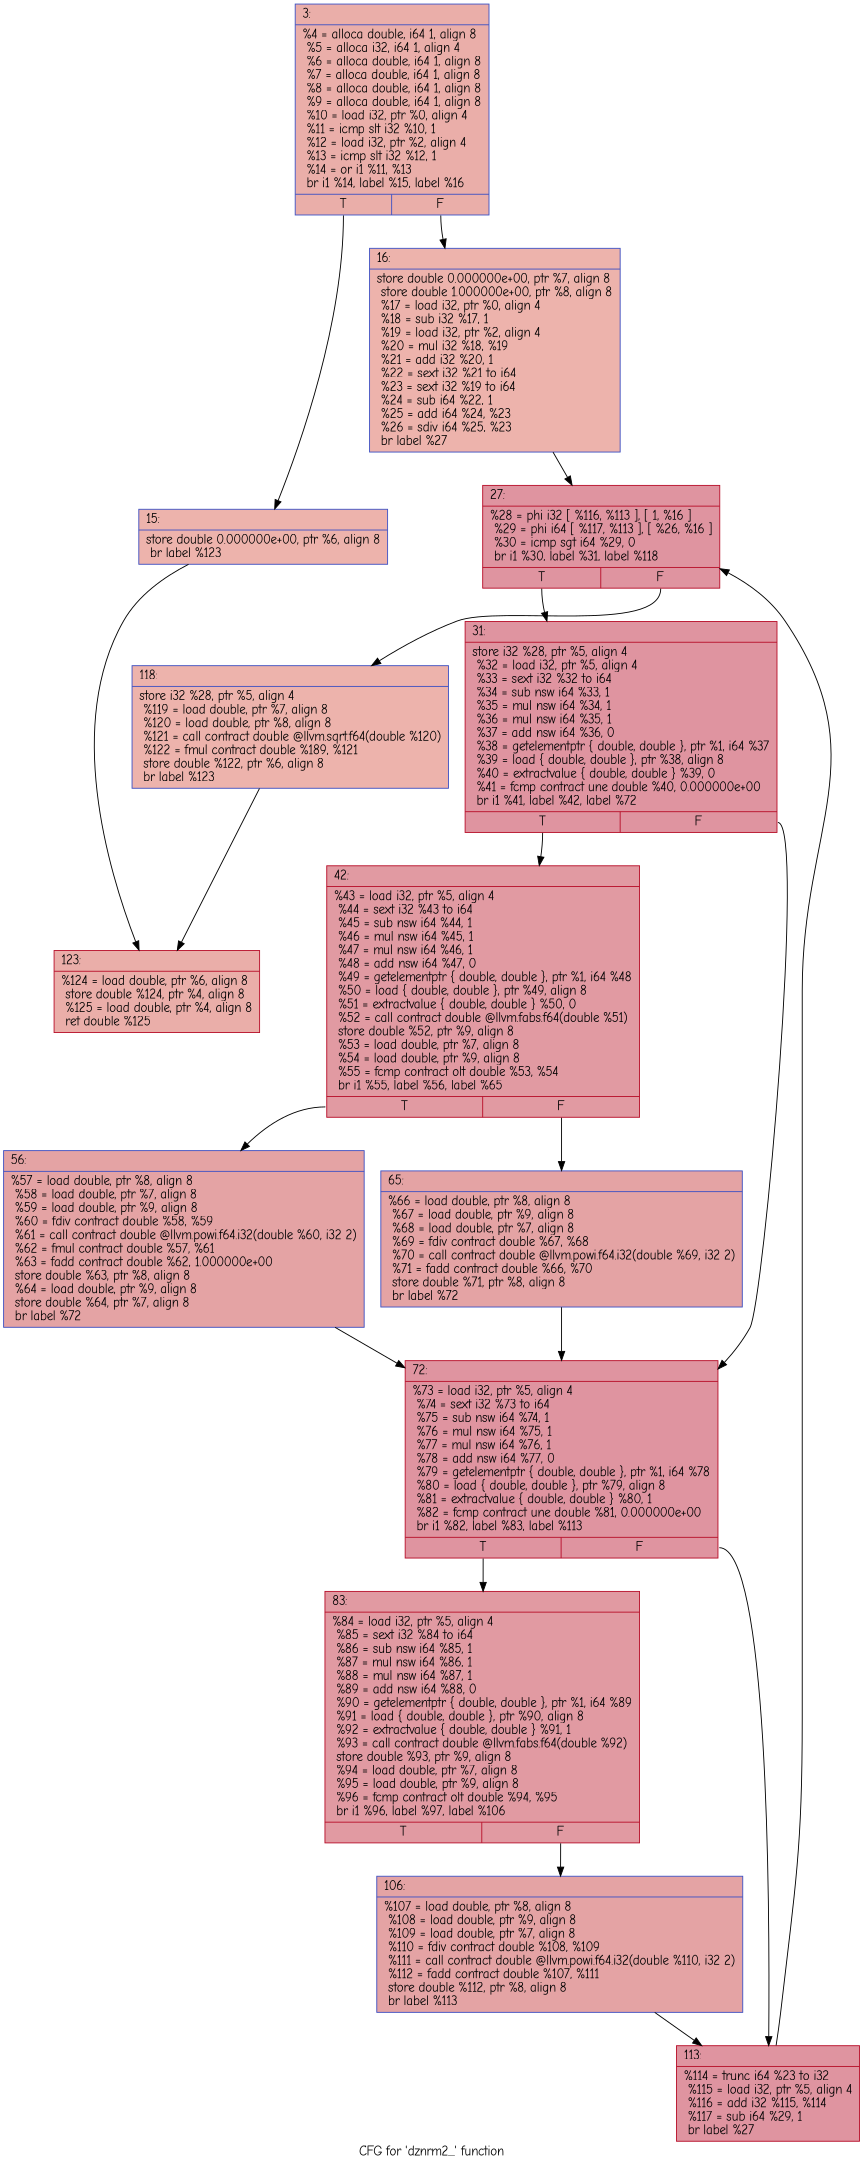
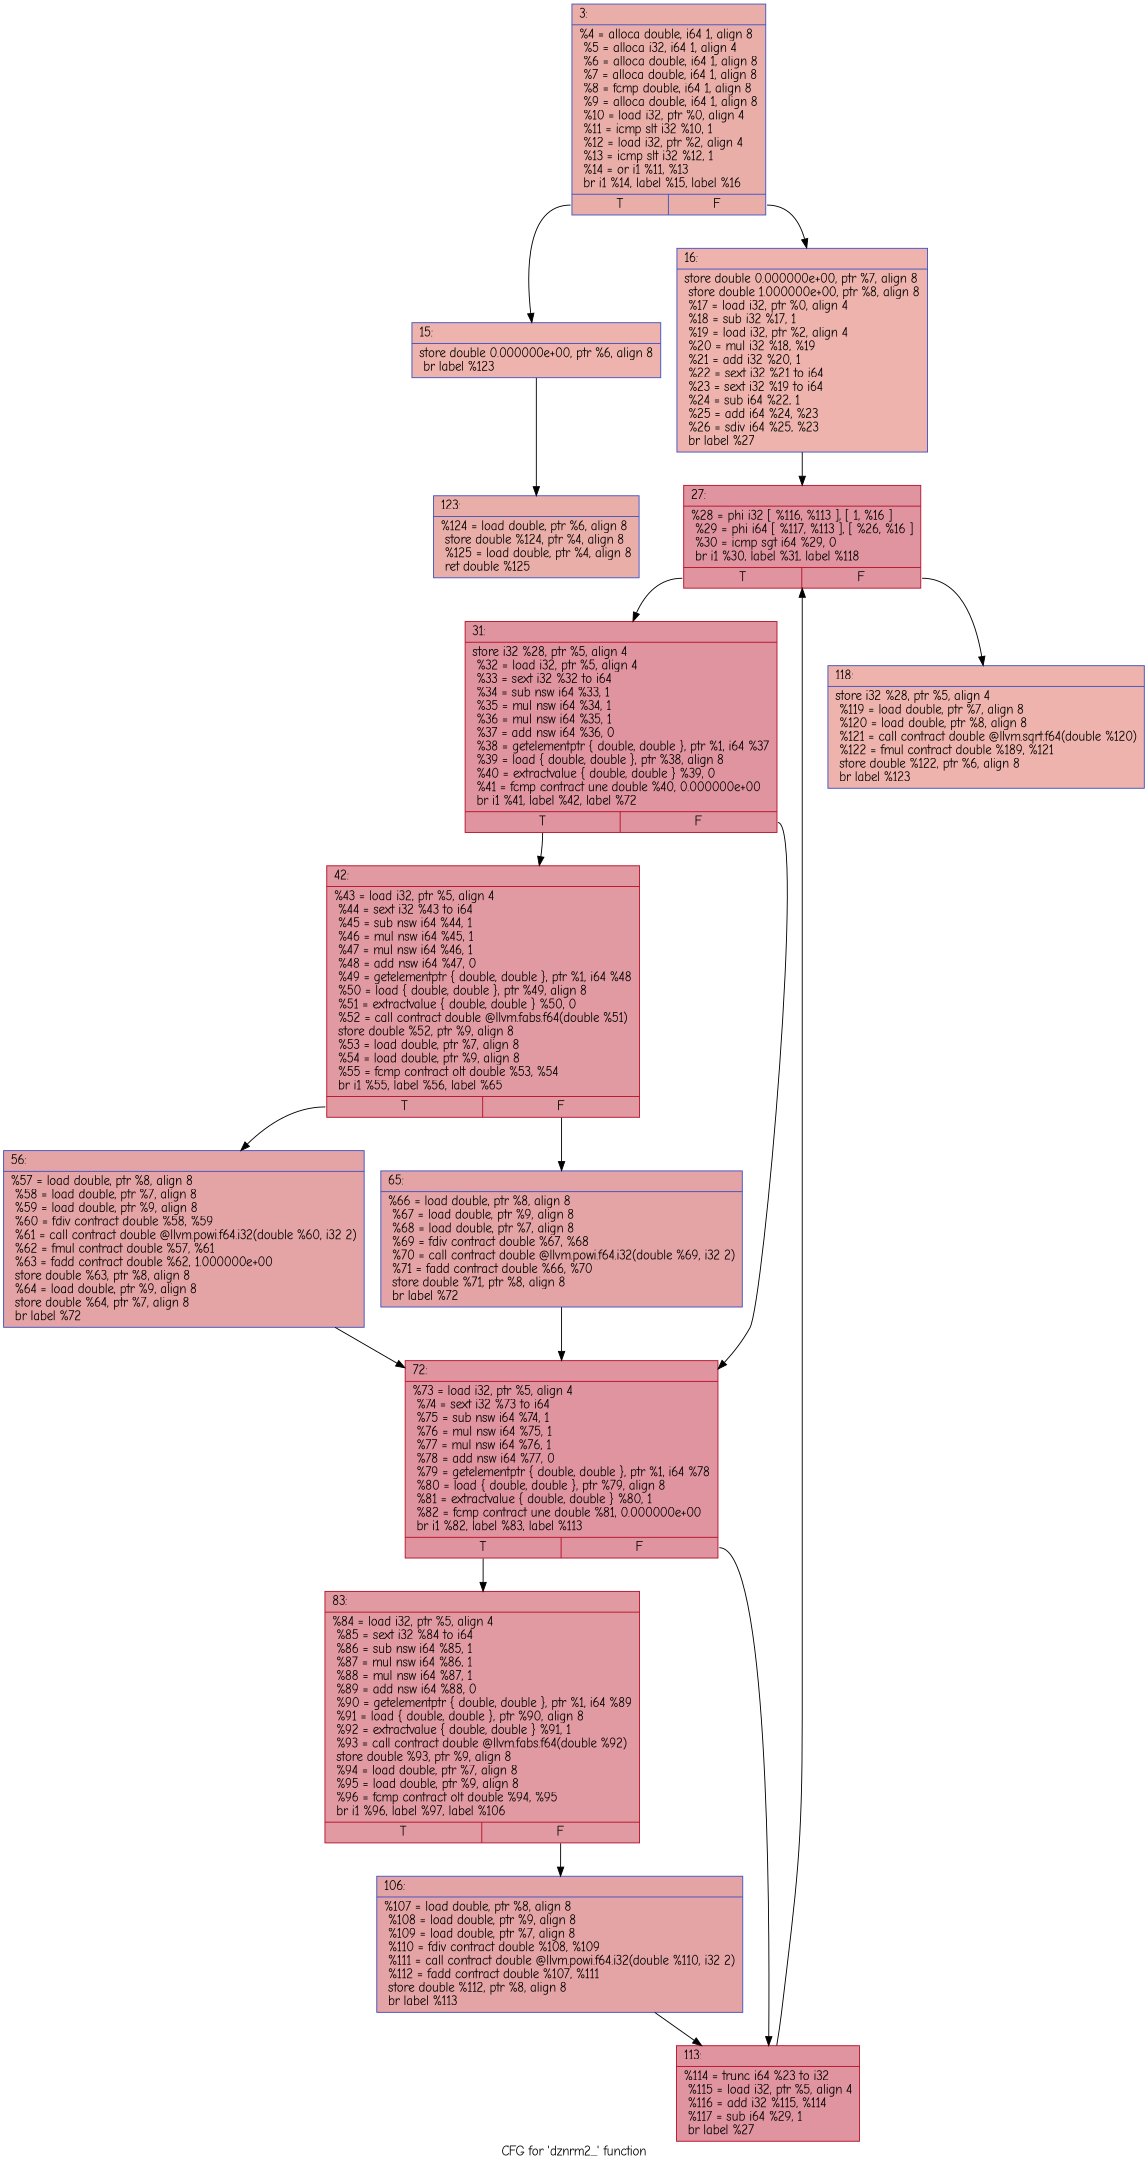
(392, 89) -> (666, 89)
(220, 865) -> none
(157, 992) -> (536, 537)
